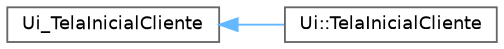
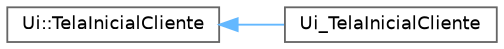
(261, 25) -> (261, 25)
